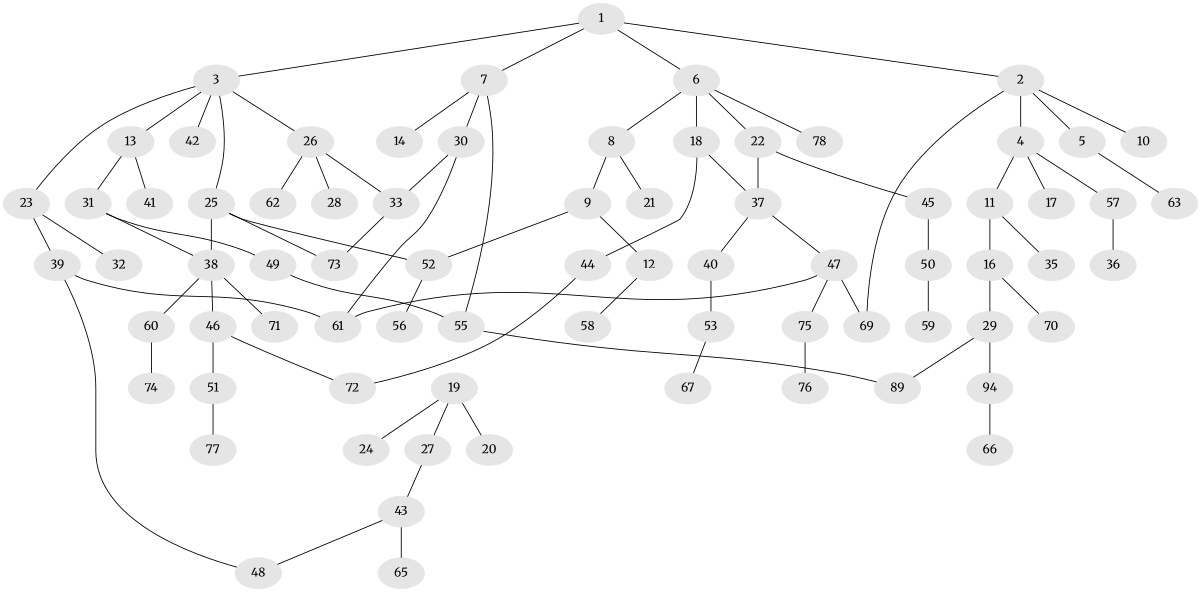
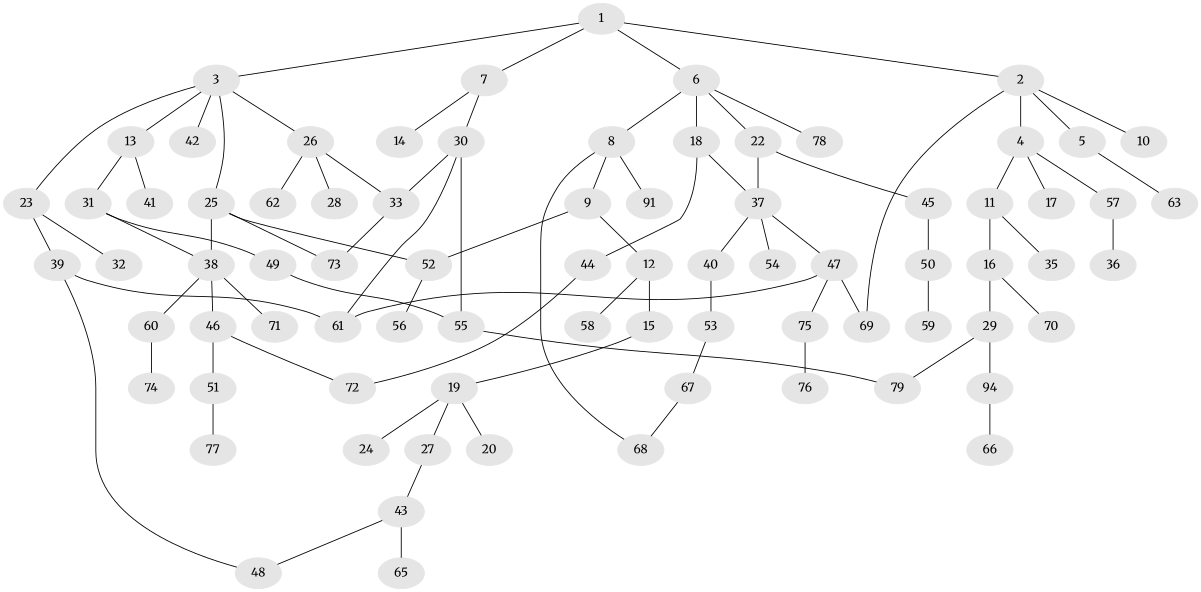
(649, 204) -> (649, 204)
(489, 205) -> (461, 234)
none -> (773, 265)
none -> (649, 327)
(897, 388) -> (897, 388)
none -> (641, 450)
